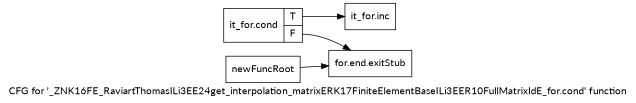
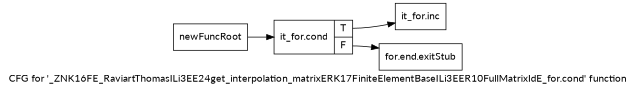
(311, 67) -> (257, 37)
